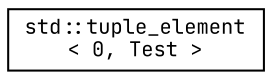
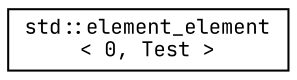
(136, 40) -> (148, 40)
